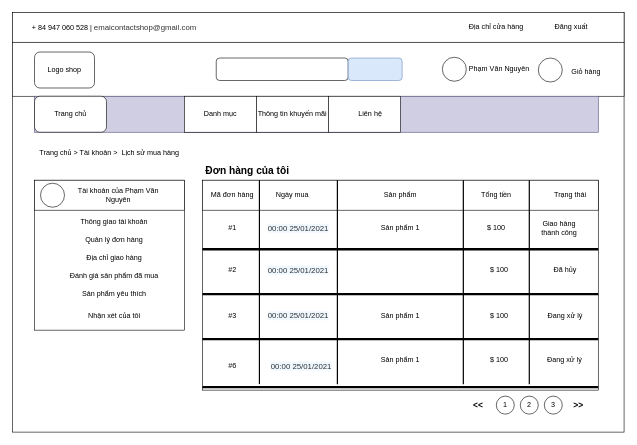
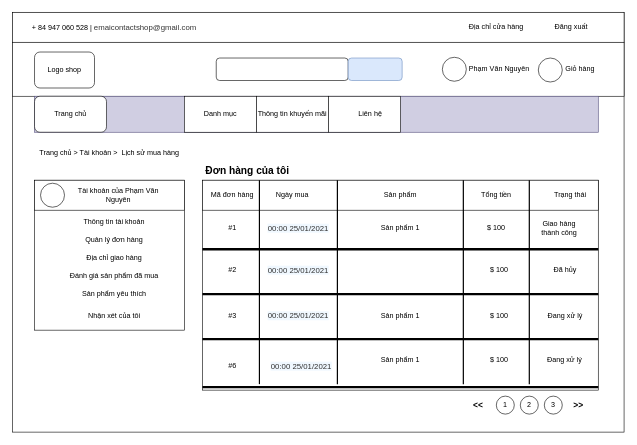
(587, 72) -> (581, 69)
(114, 222) -> (114, 222)
